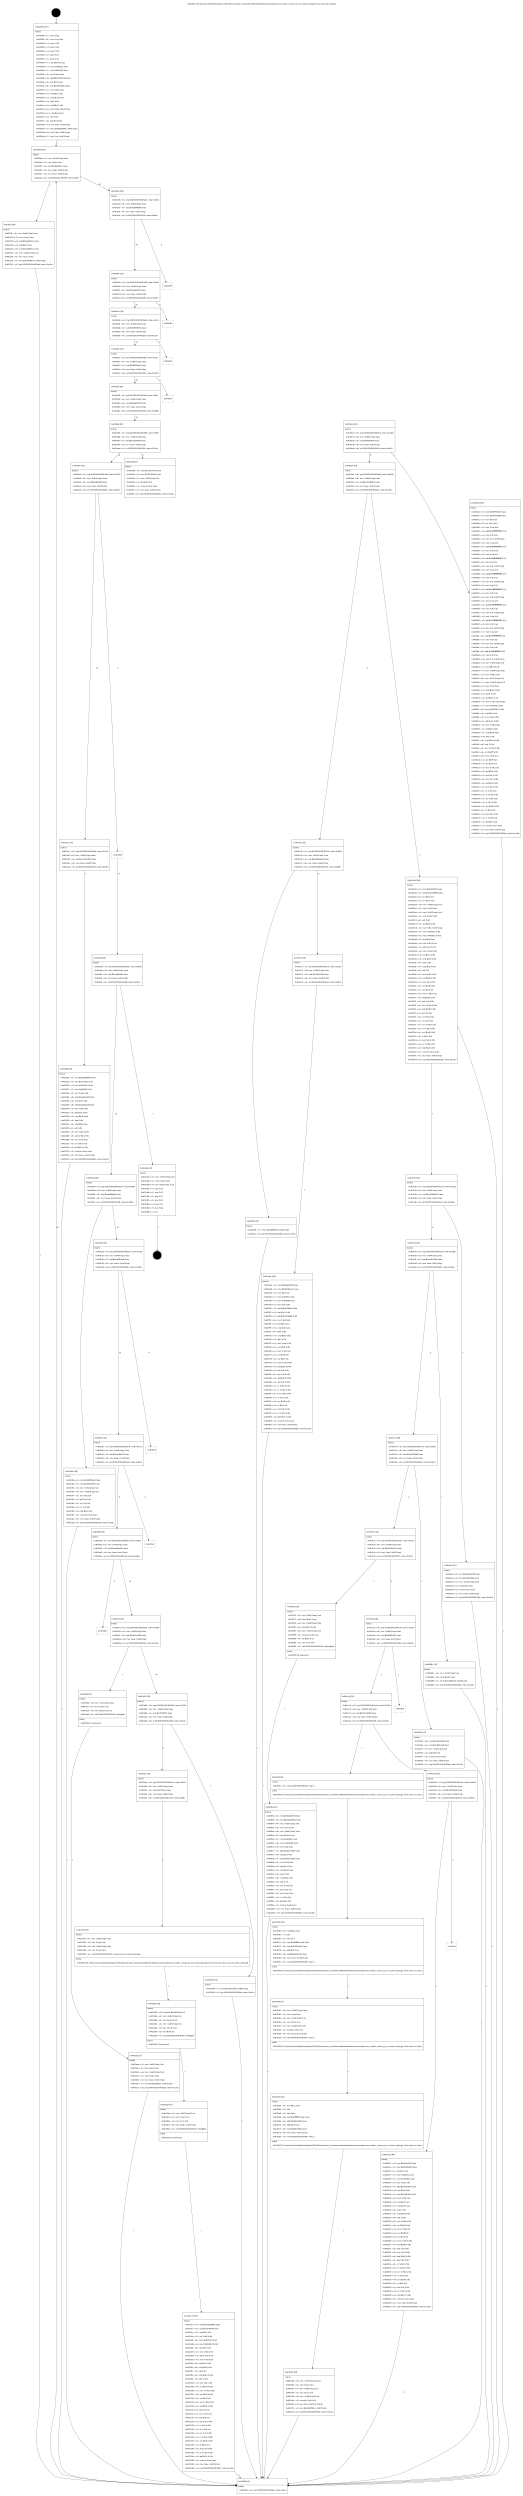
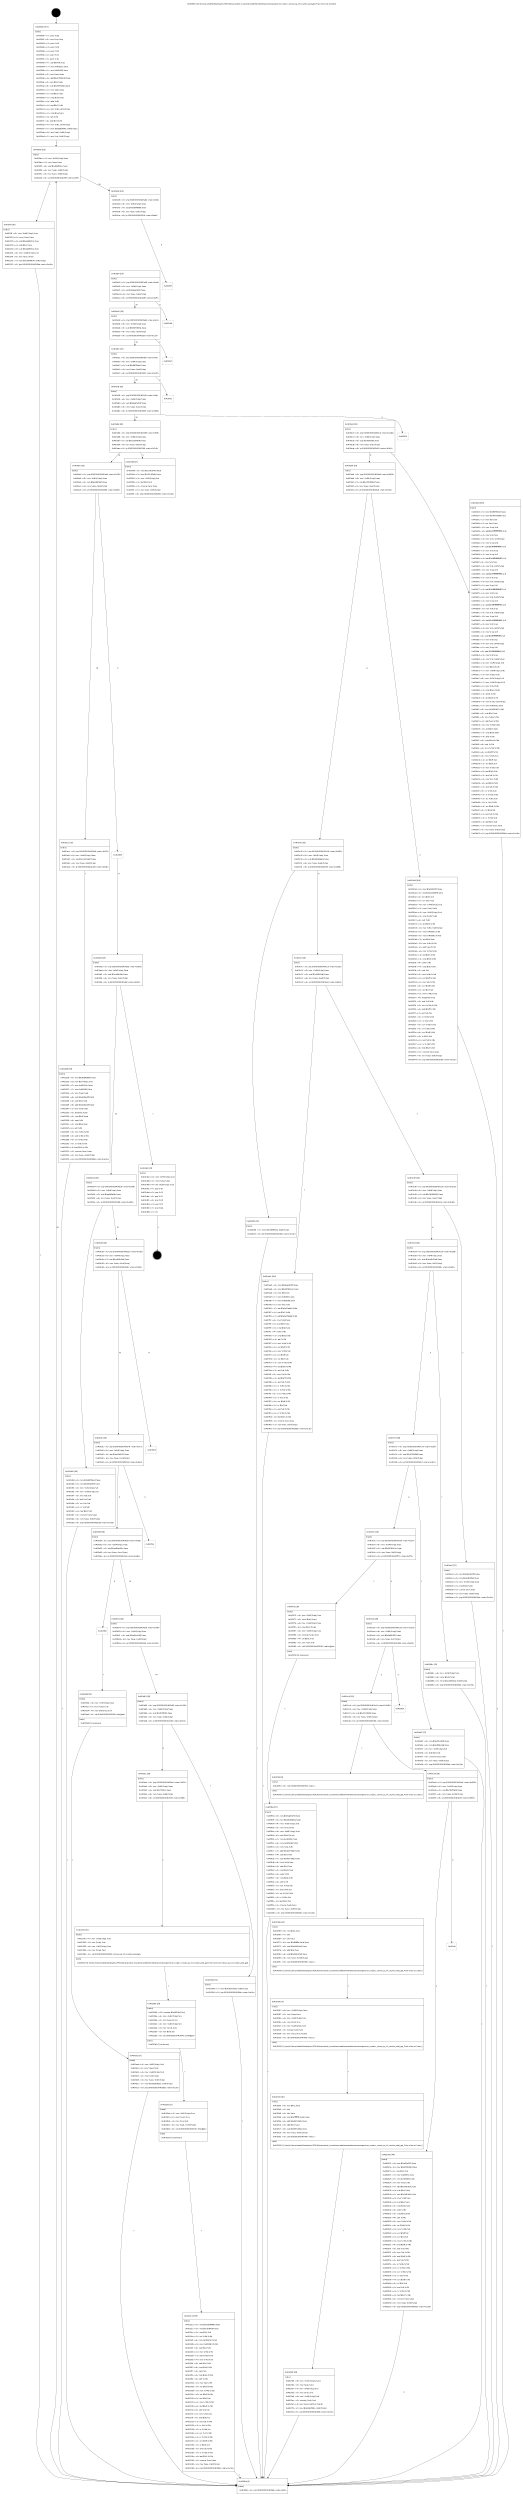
(135, 244) -> none
none -> (403, 436)
(432, 1118) -> (374, 1080)
(120, 1668) -> (102, 1662)
